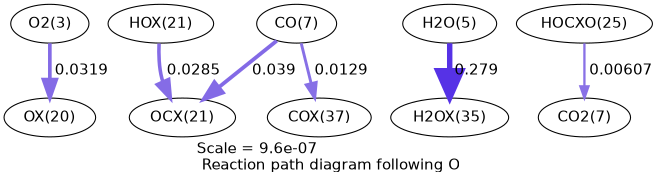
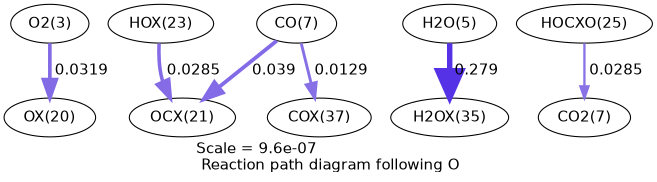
(161, 24) -> (161, 24)
(619, 71) -> (614, 71)
